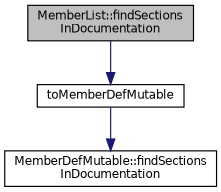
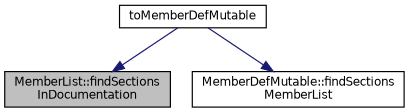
(111, 57) -> (150, 46)
(111, 169) -> (298, 89)
